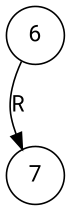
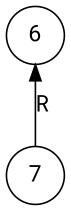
(11, 97) -> (35, 114)
